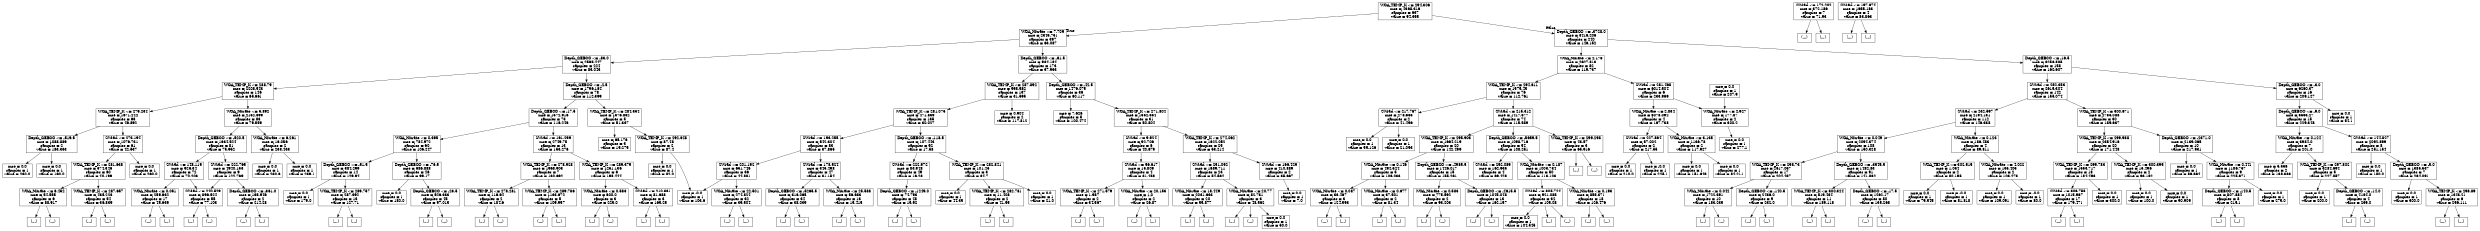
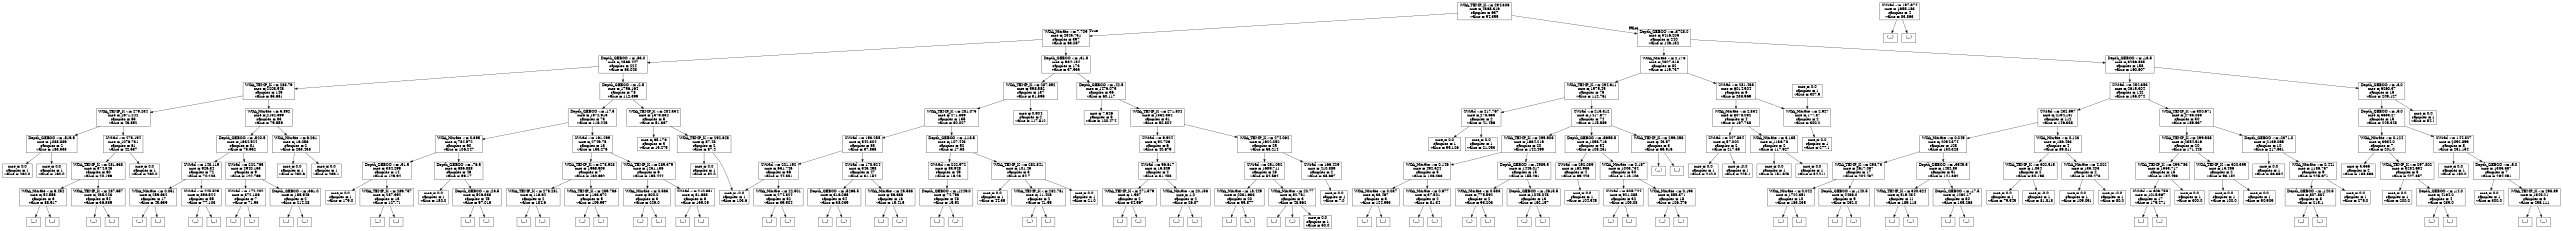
(1725, 91) -> (1807, 91)
(216, 183) -> (246, 183)
(1532, 210) -> (1579, 184)
